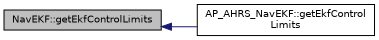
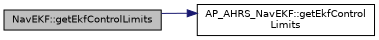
(184, 27) -> (174, 13)
